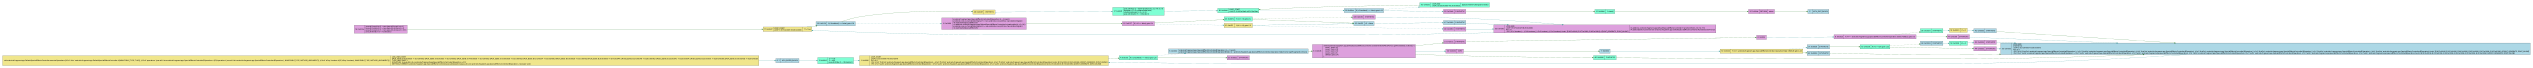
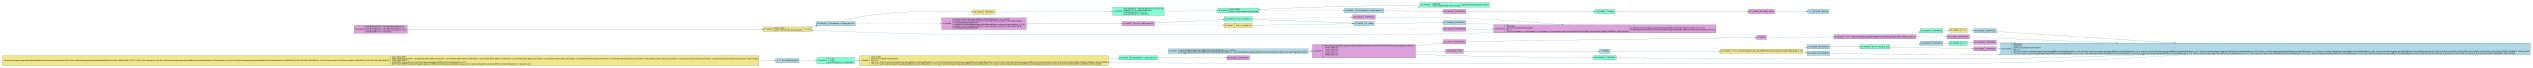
(841, 62) -> (841, 62)
